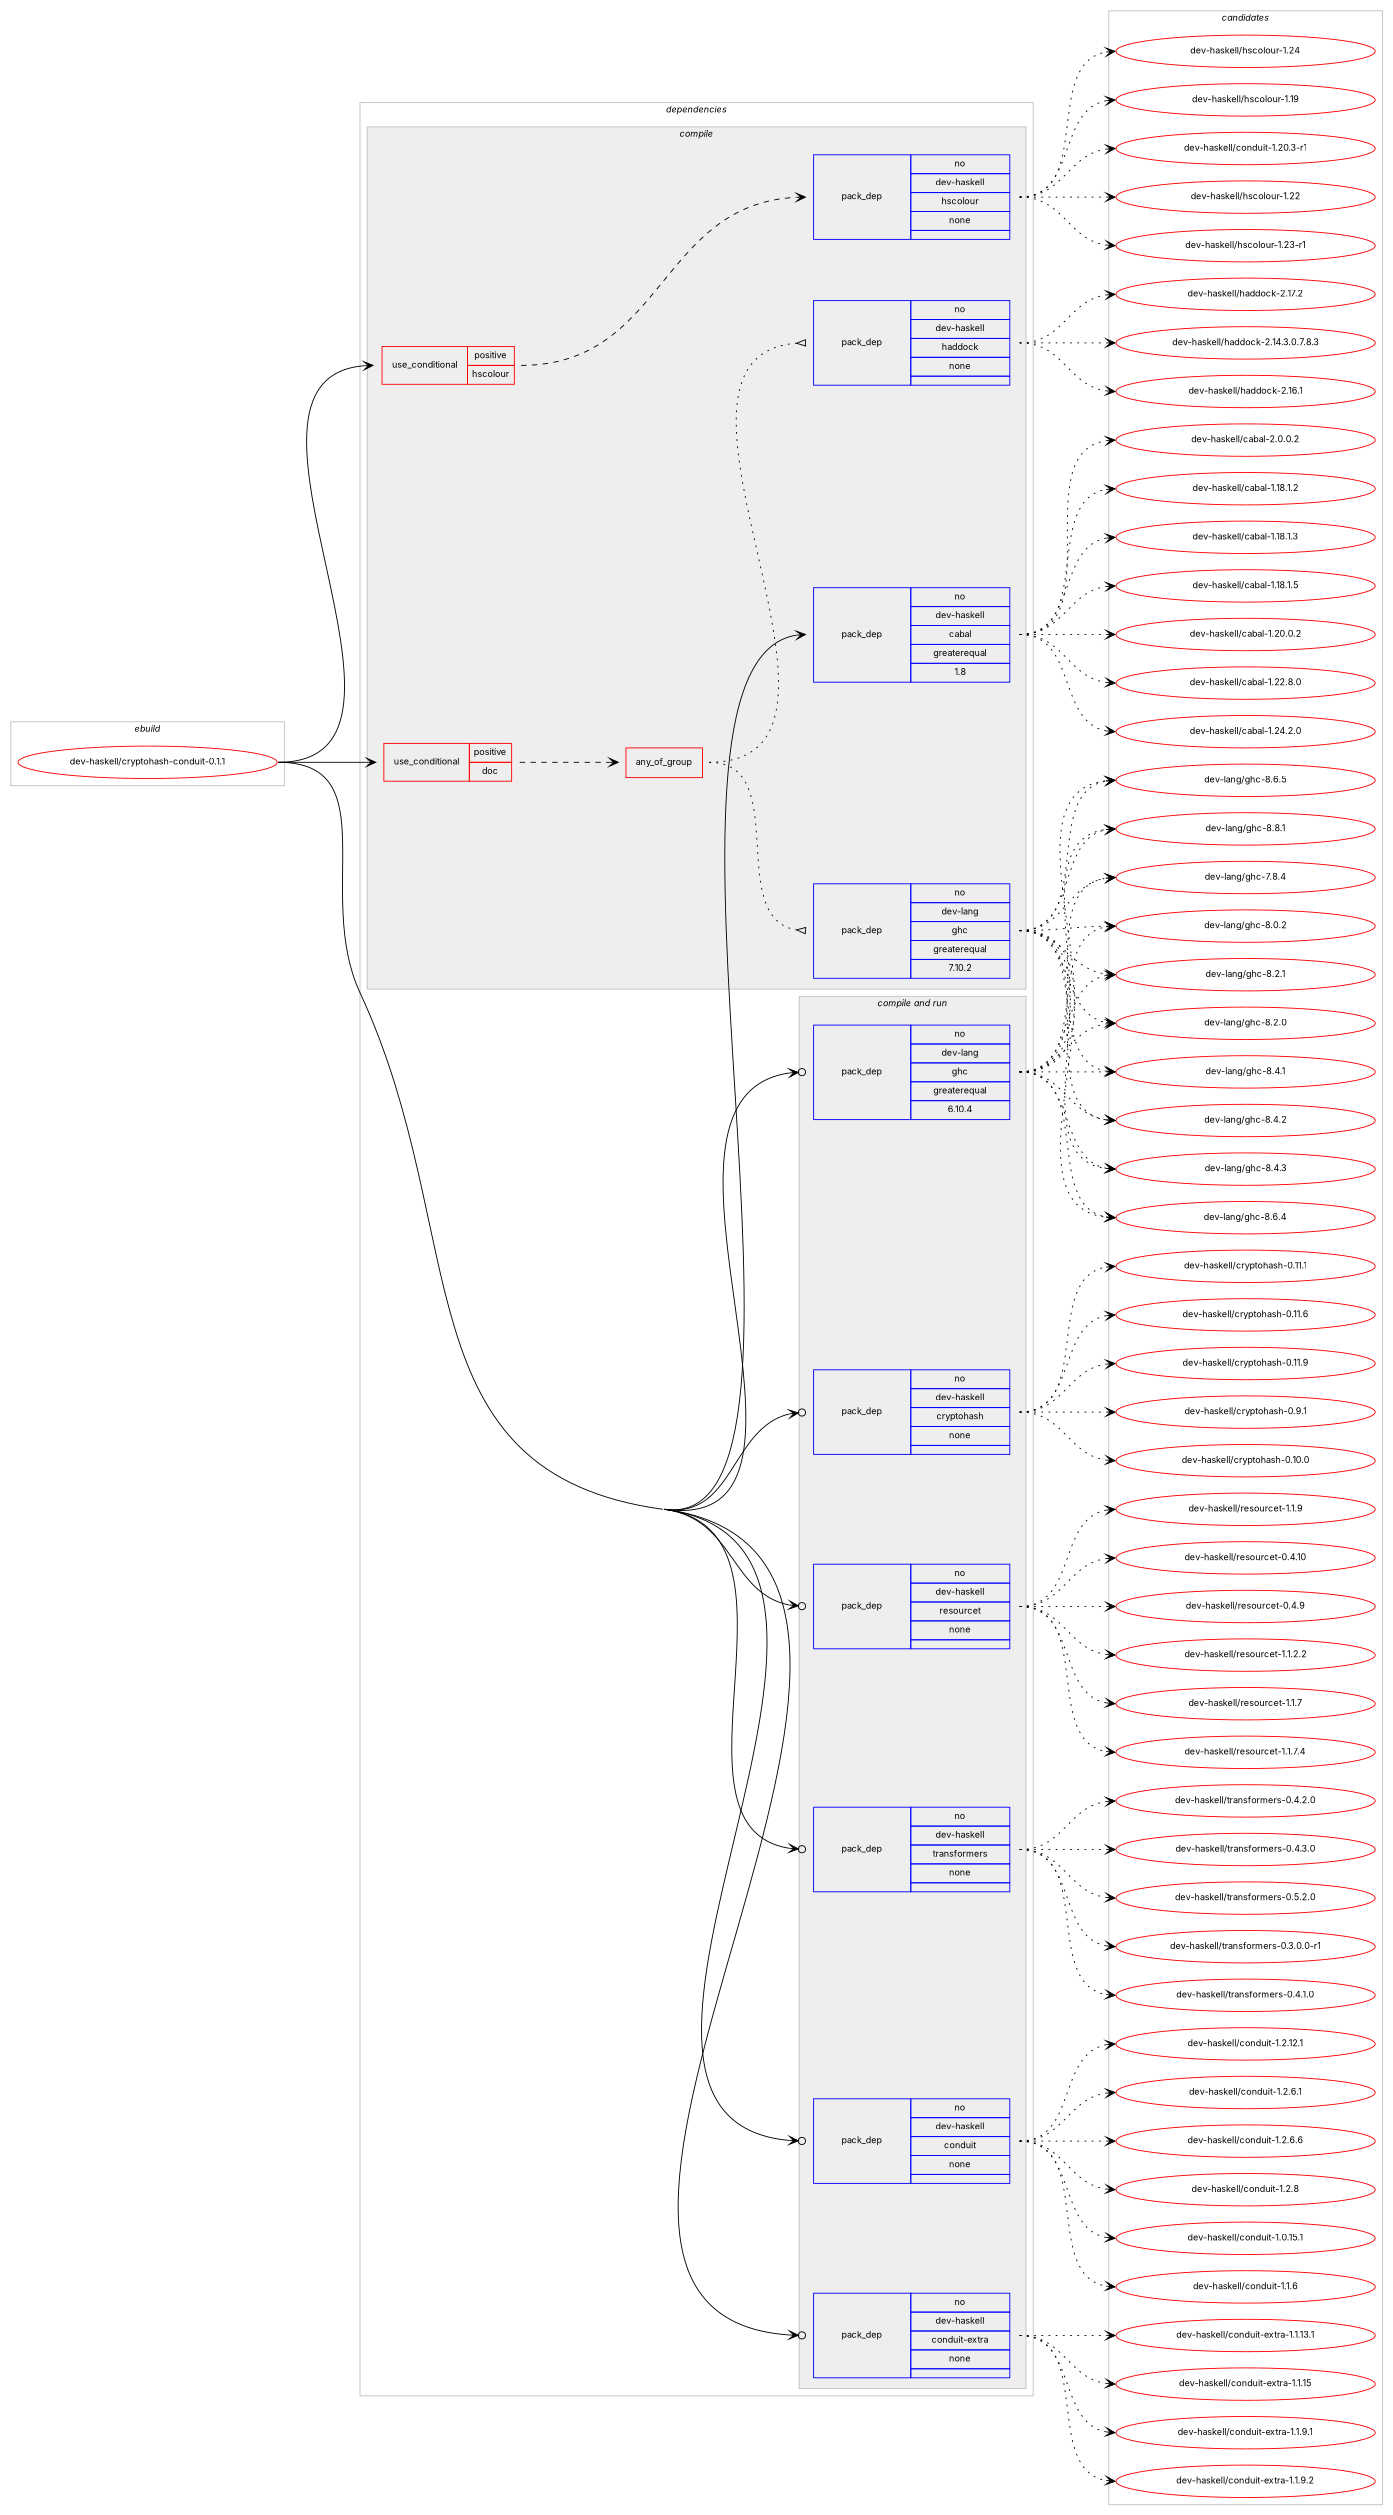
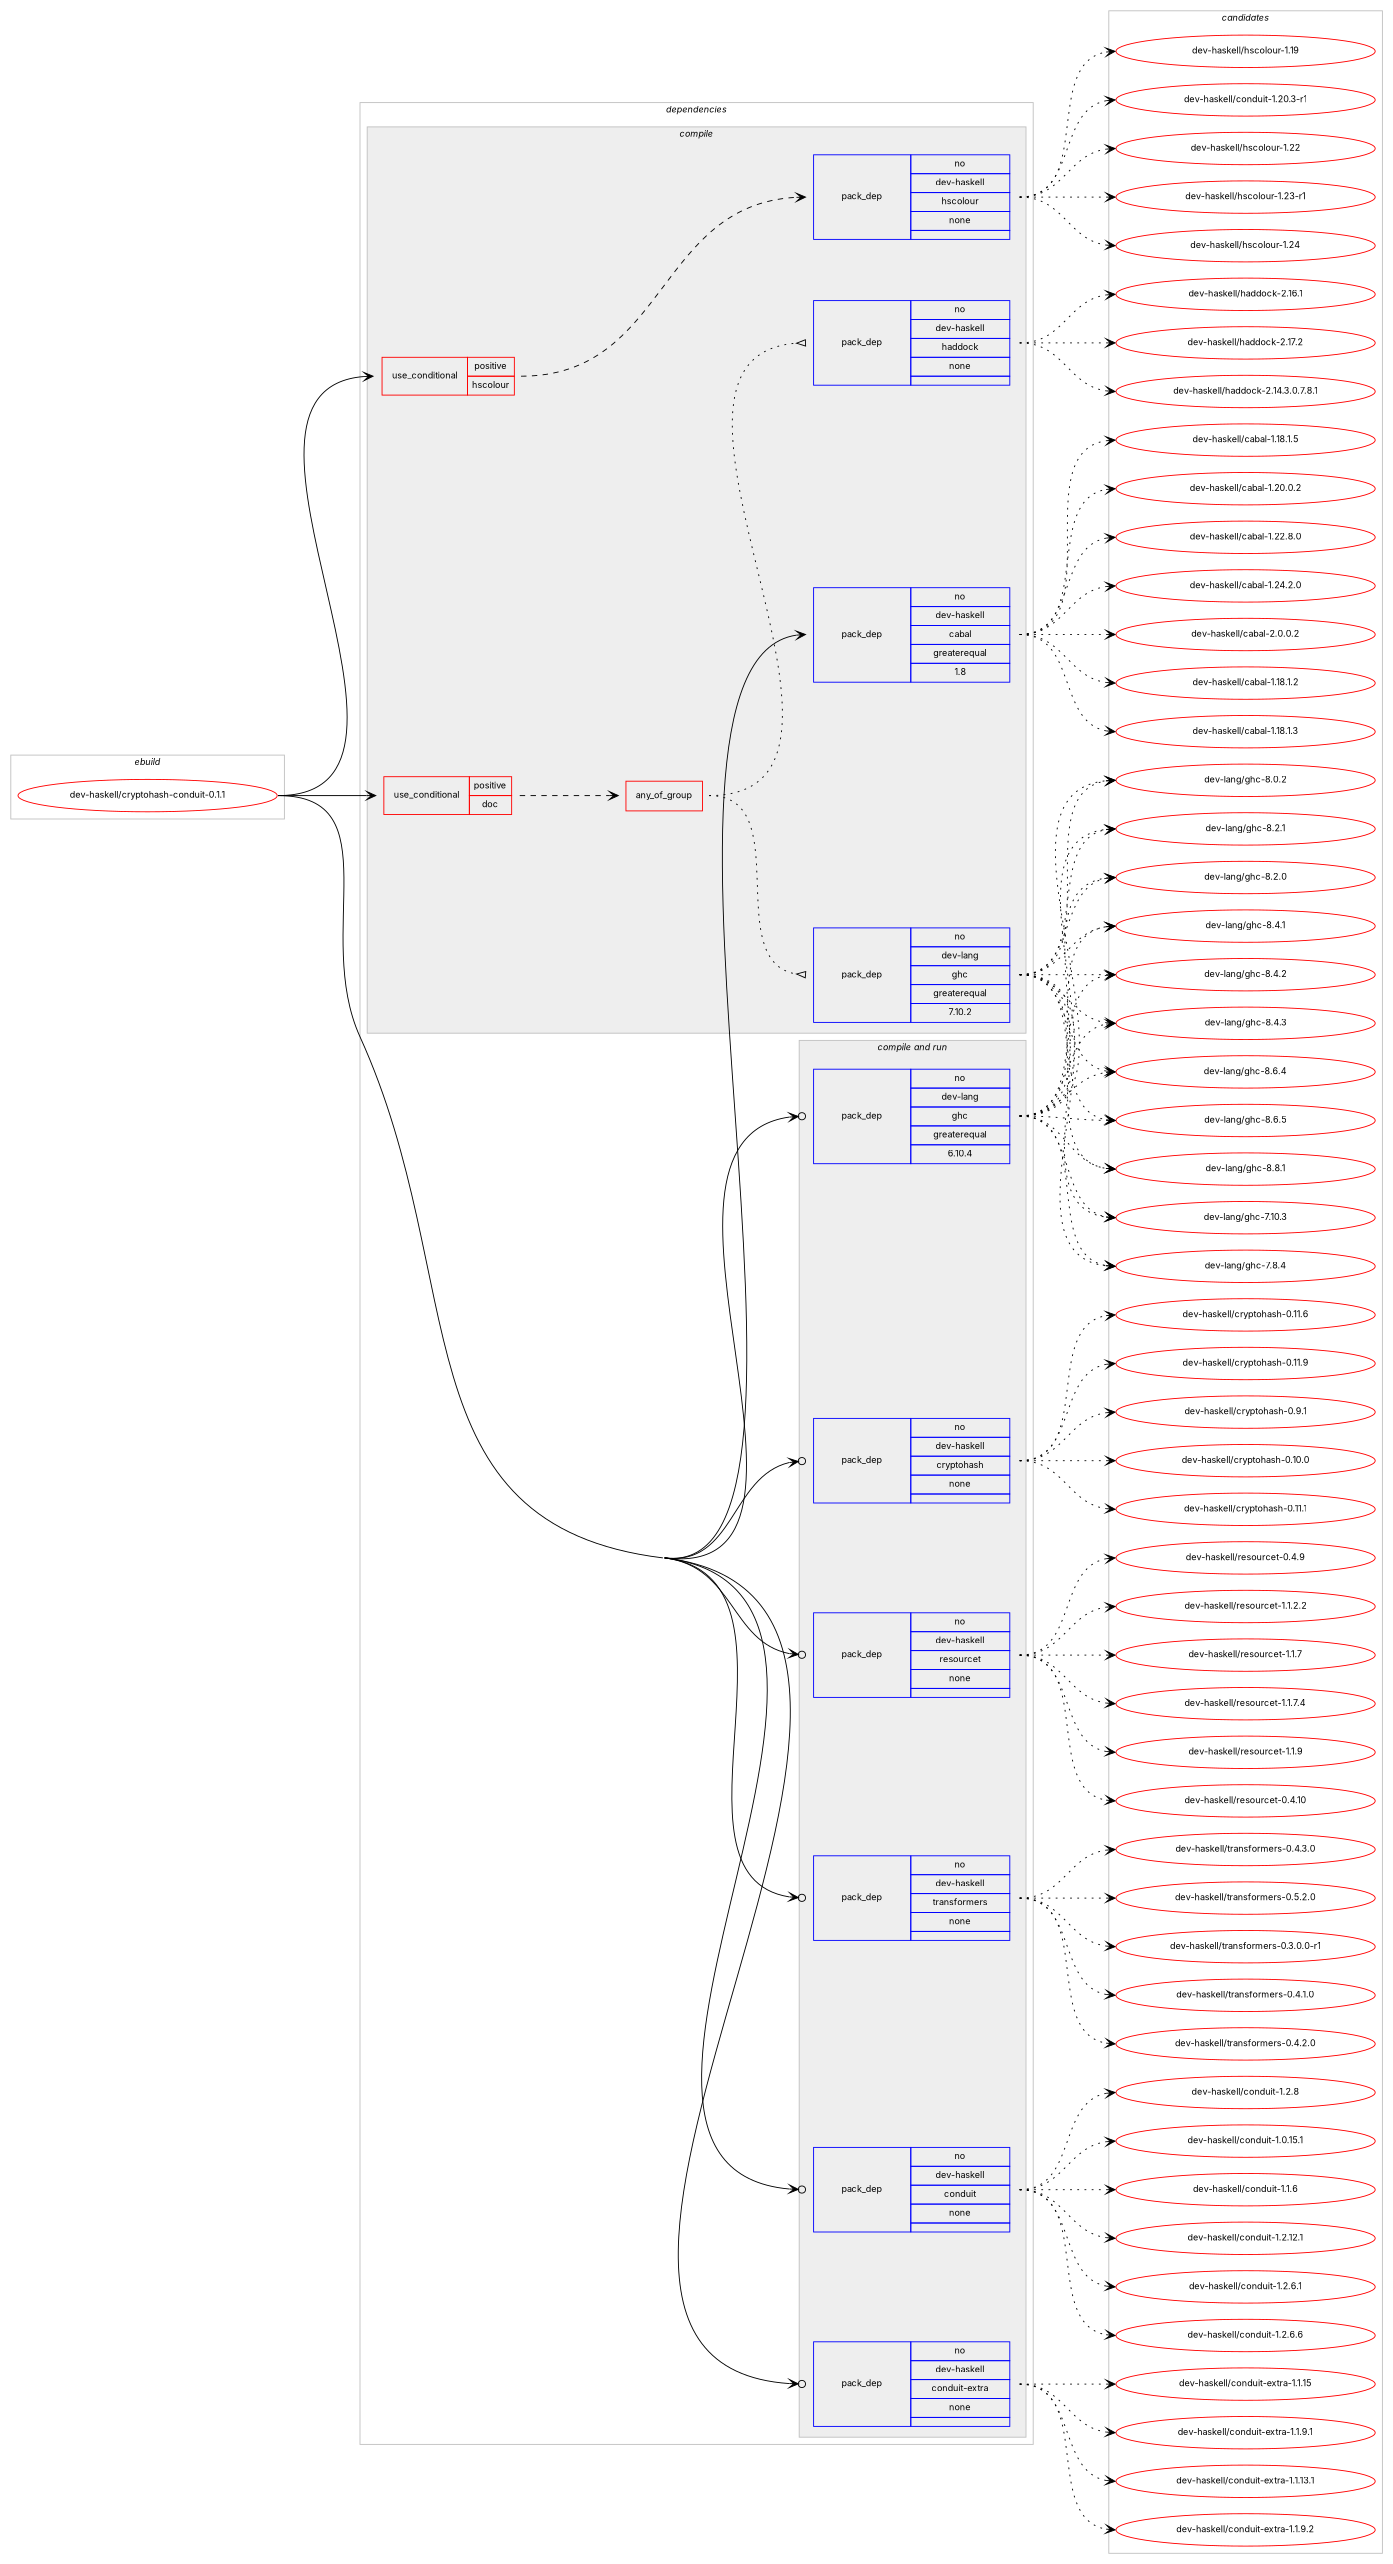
(1246, 343) -> (1246, 391)
none -> (1246, 1218)
